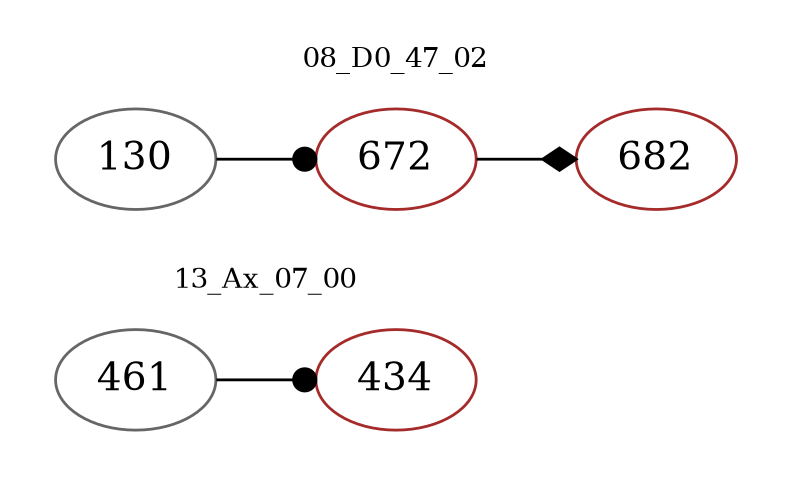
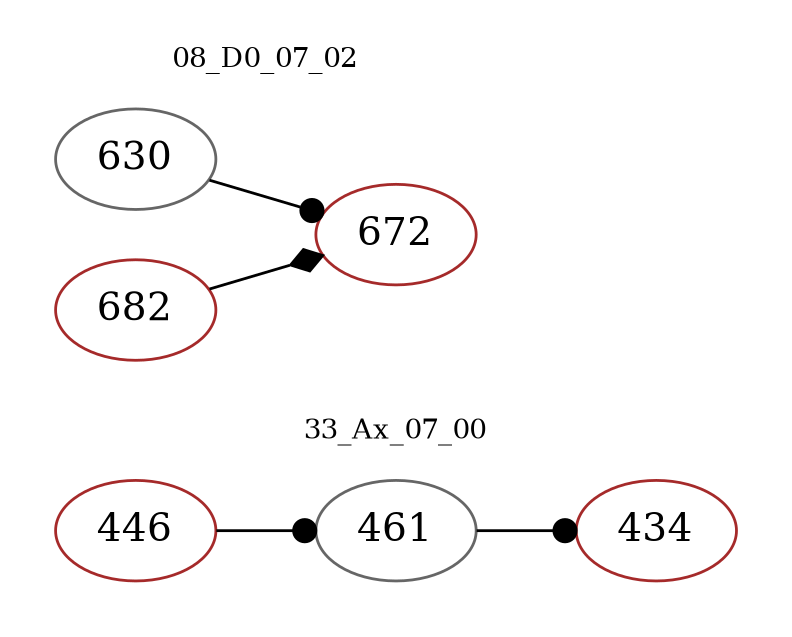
(396, 60) -> (266, 60)
(136, 159) -> (136, 159)
(509, 159) -> (250, 277)
(266, 281) -> (396, 432)
none -> (136, 531)
